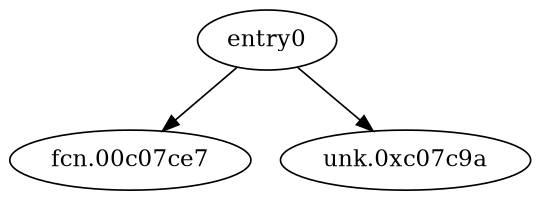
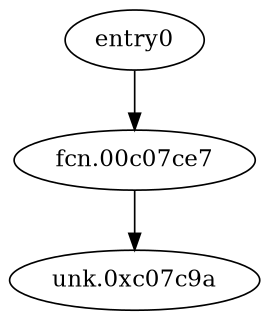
(329, 94) -> (135, 212)
